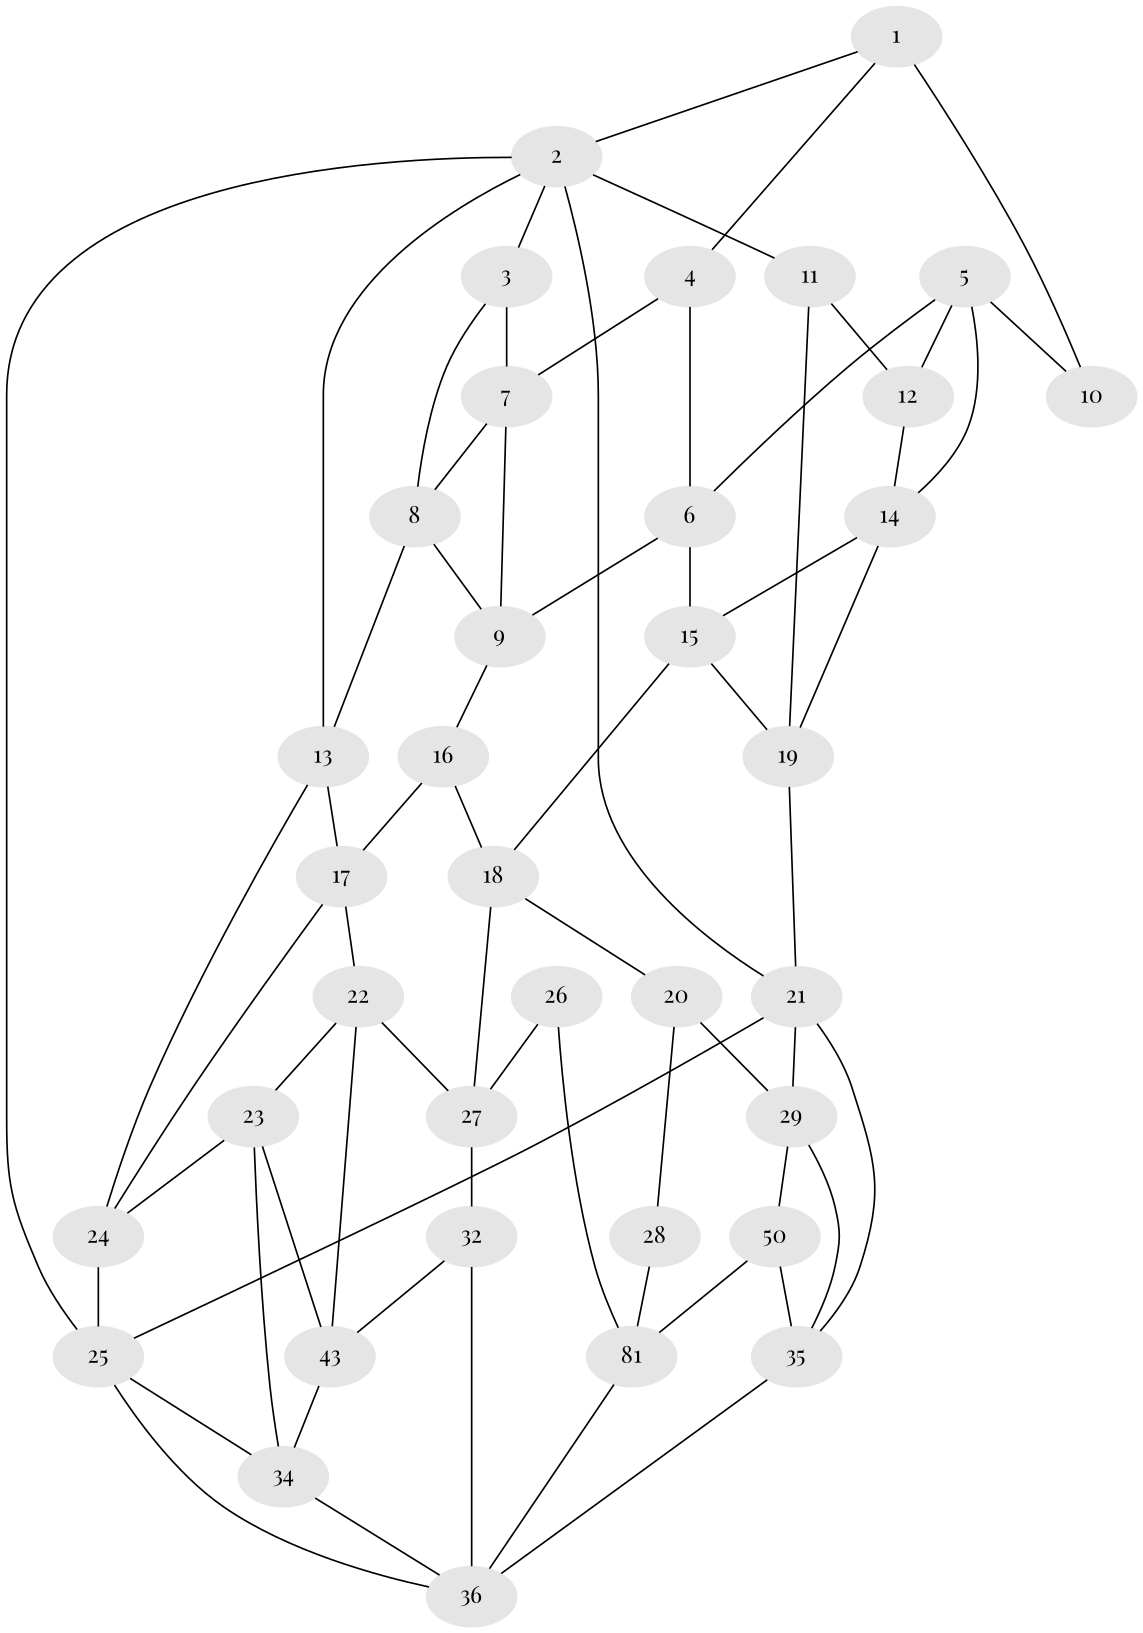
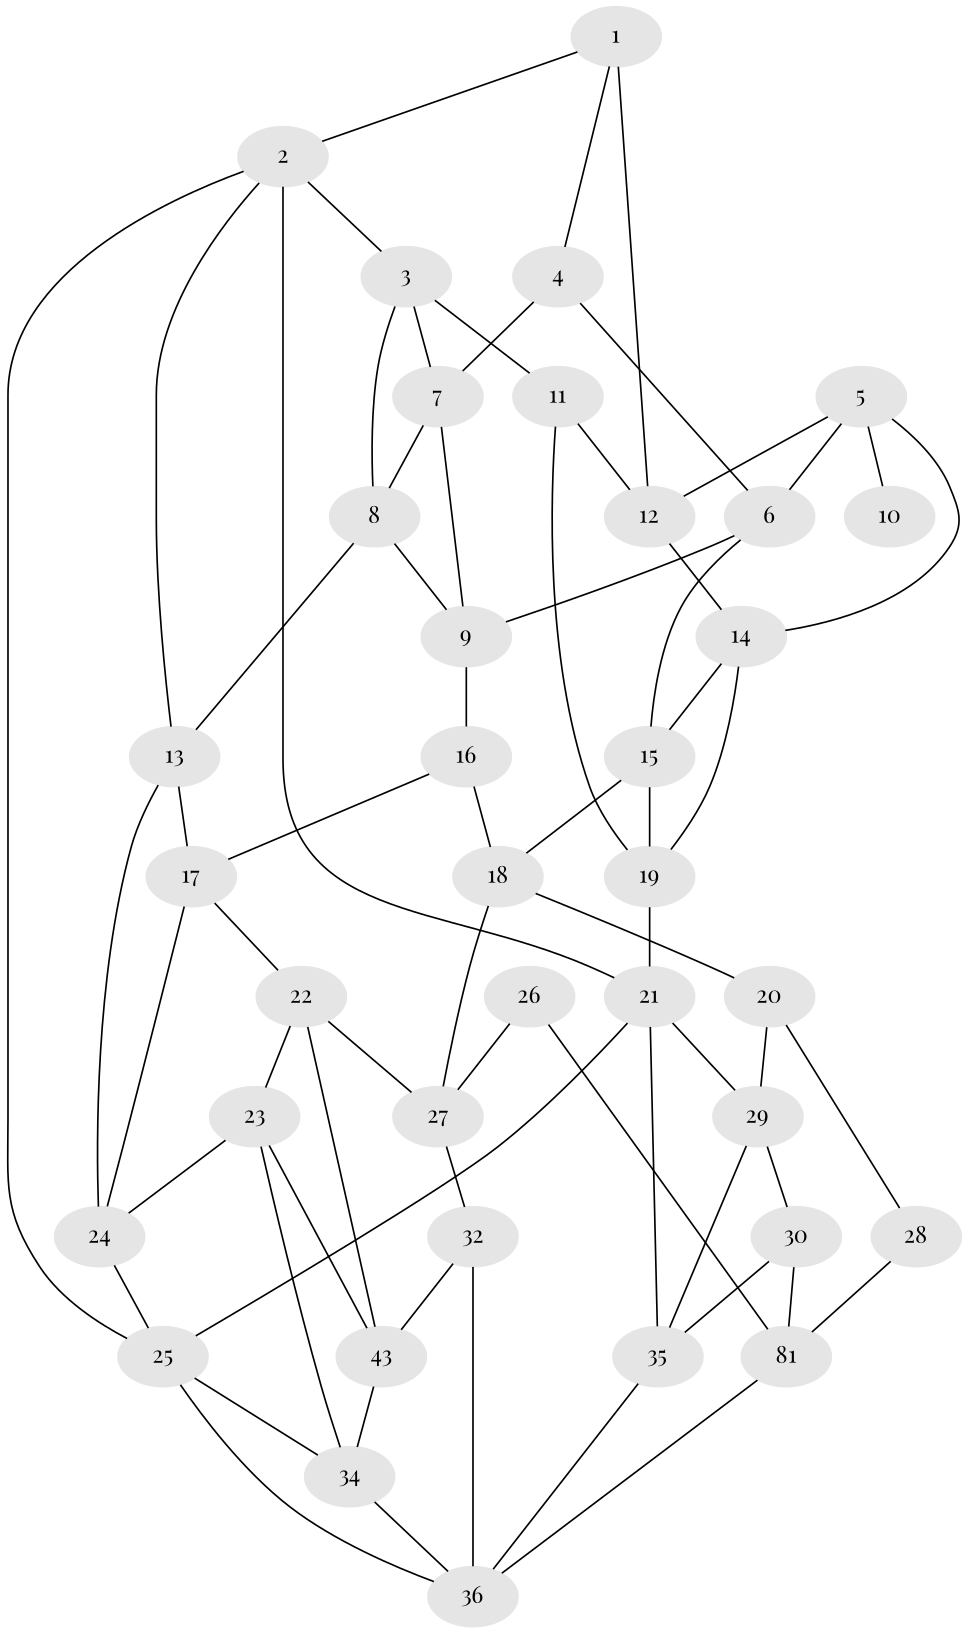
(1006, 211) -> (633, 276)
(684, 216) -> (482, 337)
(775, 1237) -> (796, 1237)
